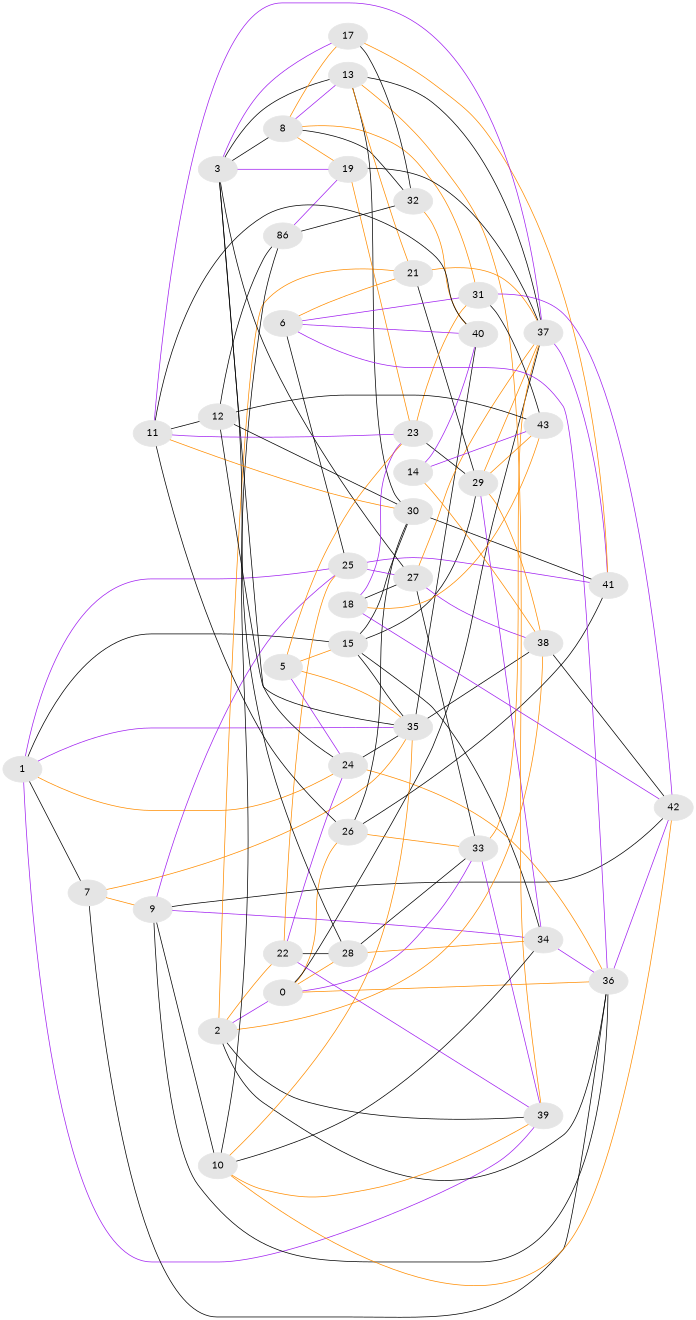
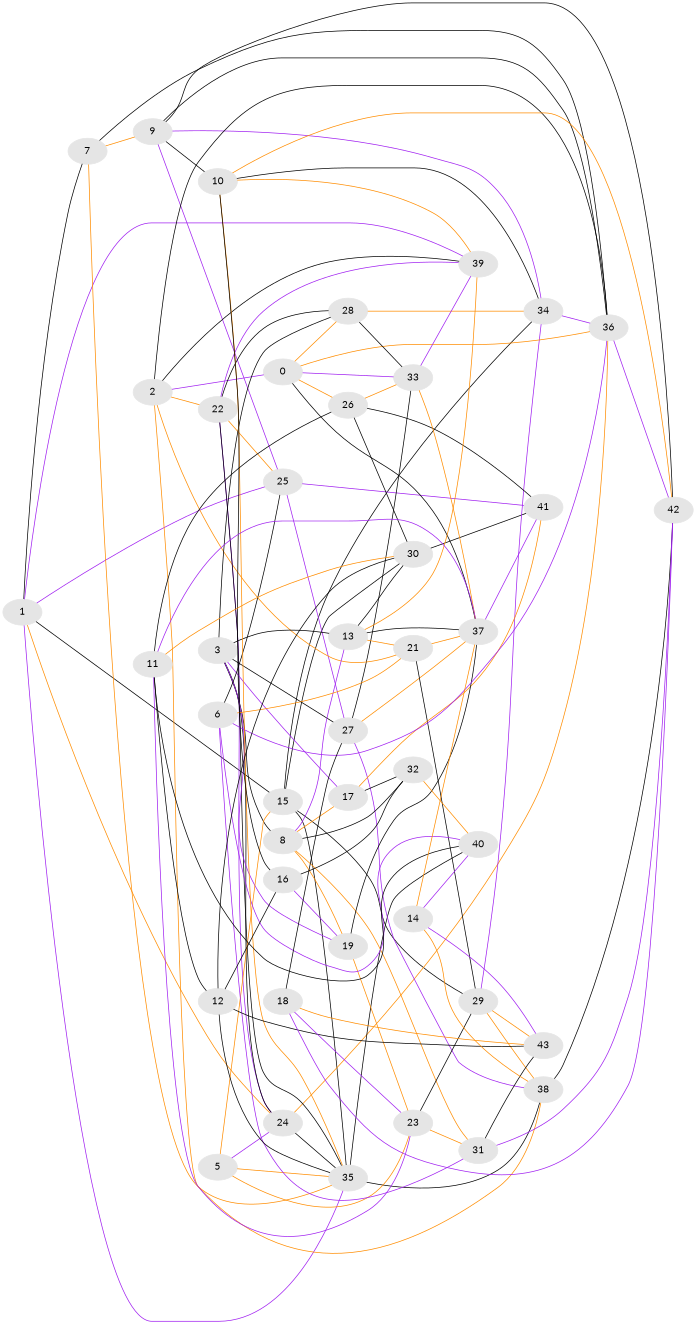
(283, 236) -> (283, 880)
(511, 408) -> (444, 782)
none -> (242, 810)
